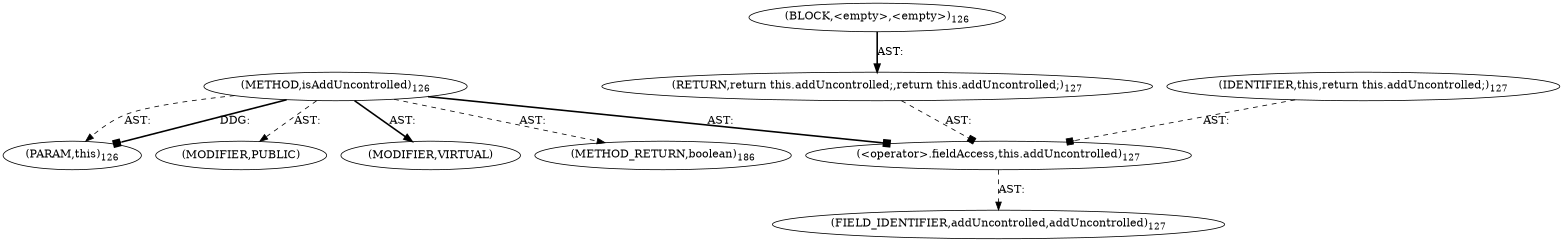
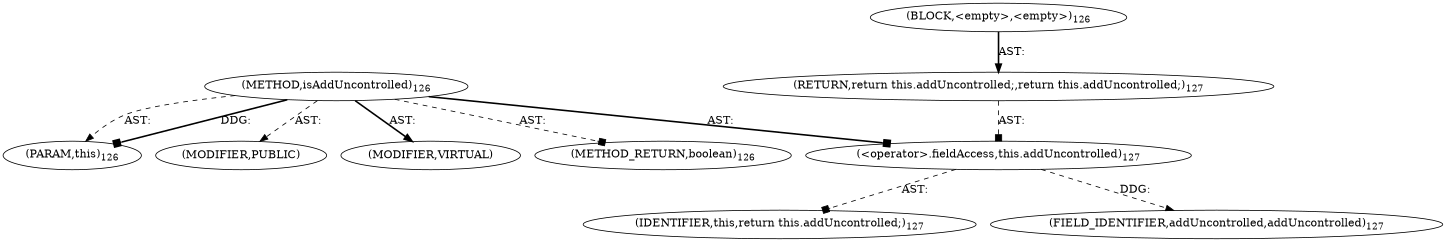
(496, 120) -> (496, 120)
(1185, 120) -> (893, 189)
(746, 154) -> (746, 154)
(1014, 190) -> (1137, 190)
